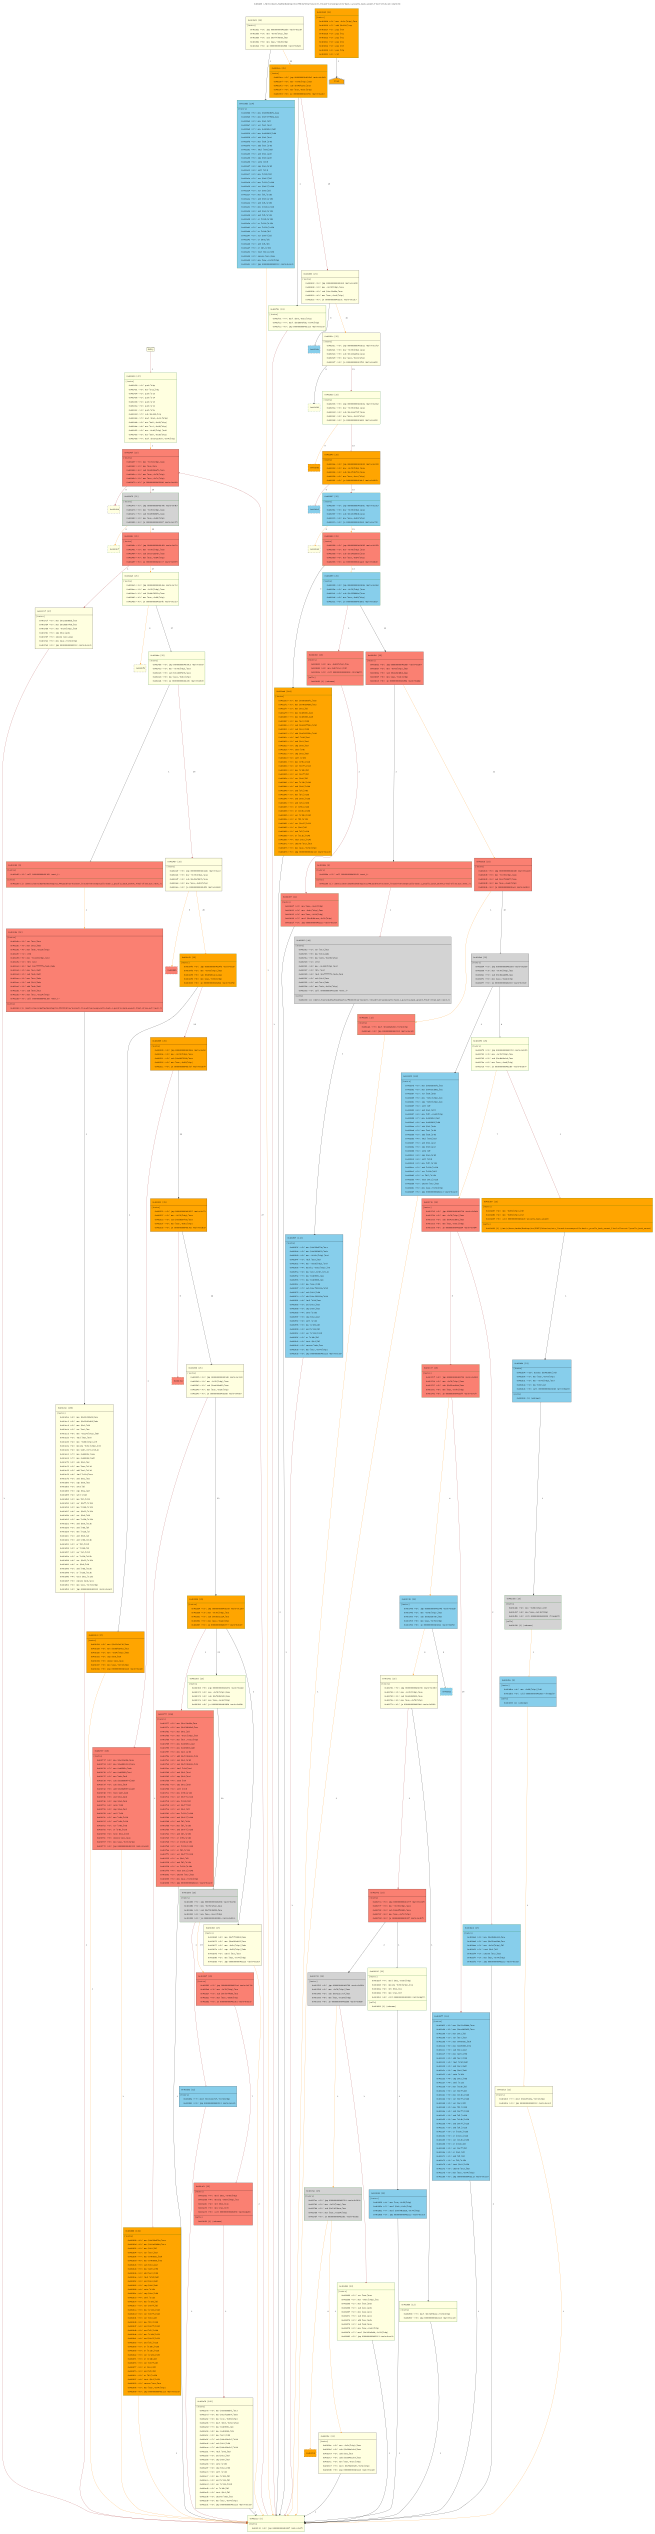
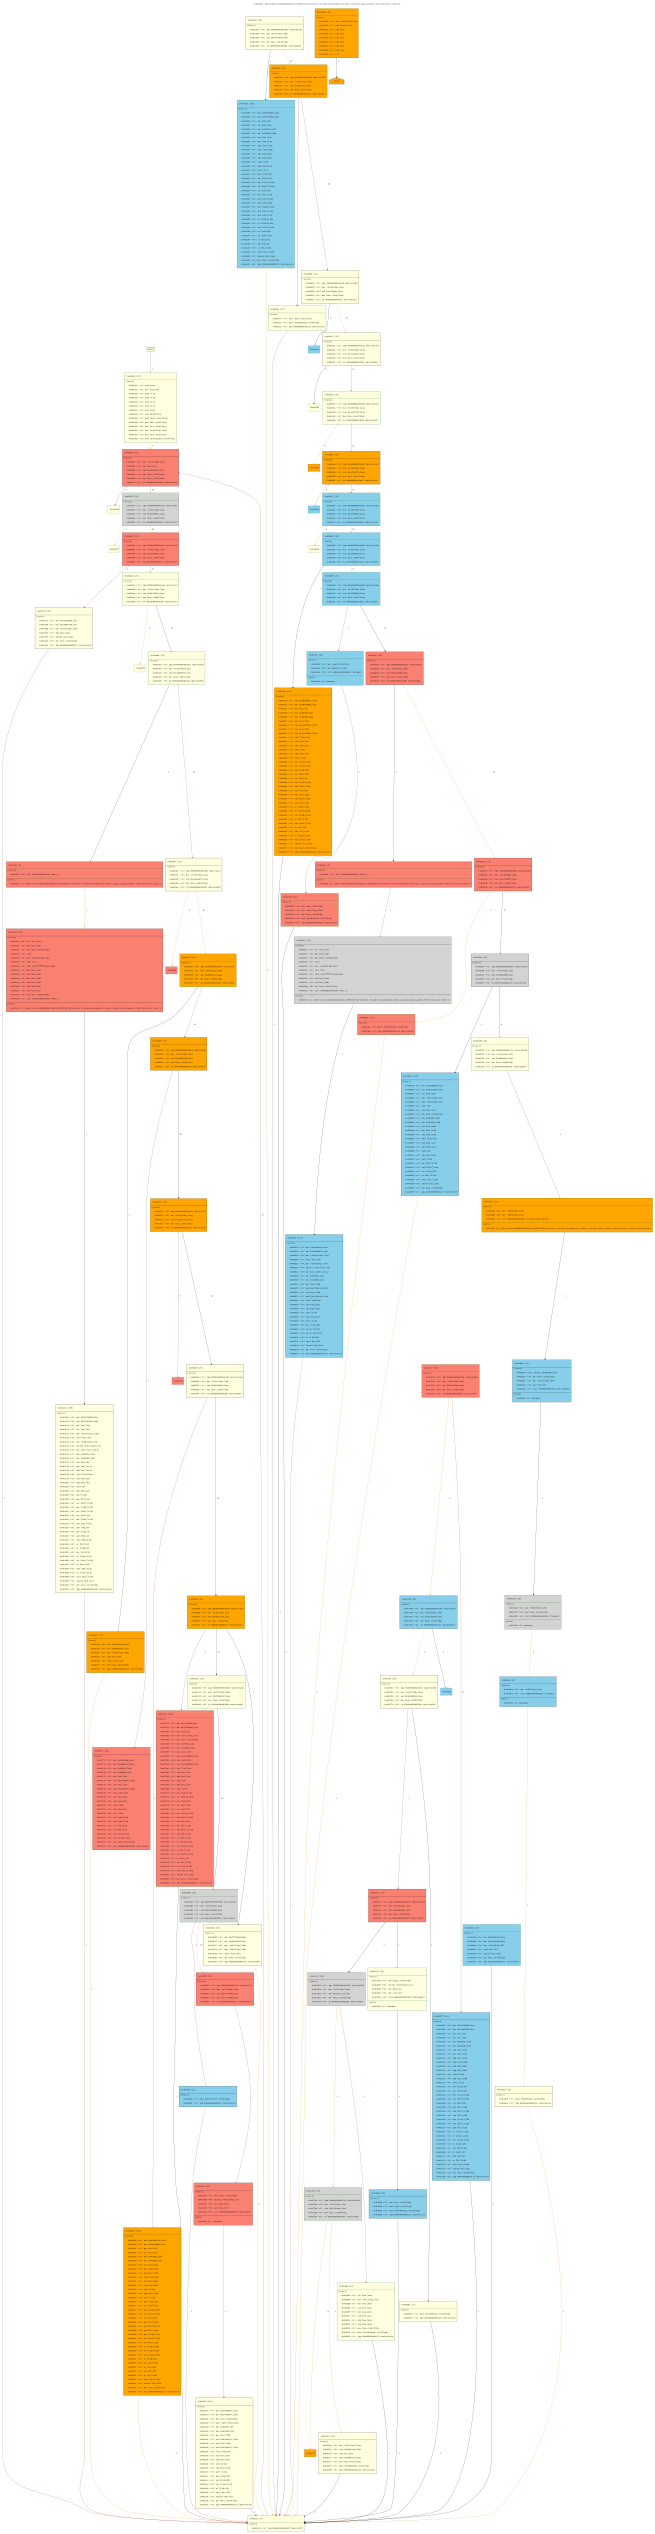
(351, 549) -> (351, 549)
(335, 668) -> (335, 668)
(451, 1215) -> none
(121, 2237) -> none
